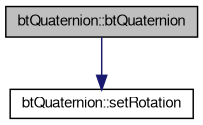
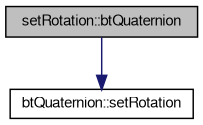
(102, 22) -> (102, 22)
